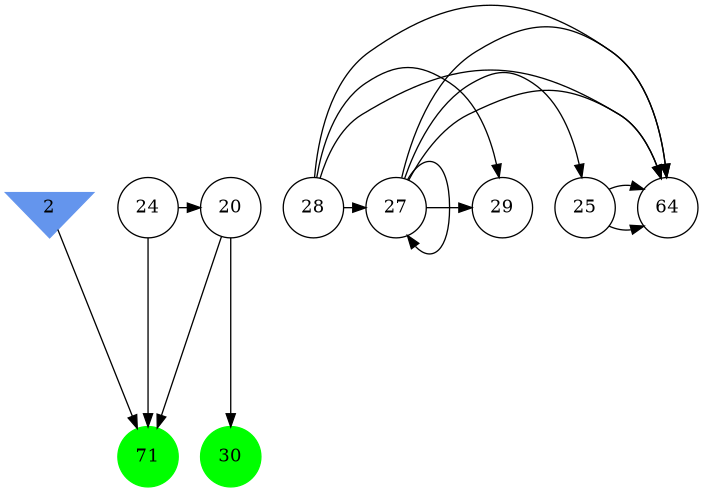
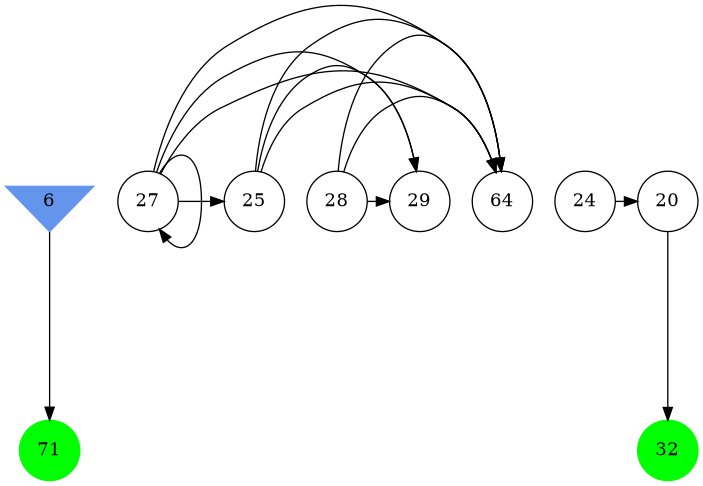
none -> (291, 91)
(50, 208) -> (50, 201)
(348, 208) -> none
(148, 326) -> none
(192, 326) -> none
(231, 457) -> (668, 450)
